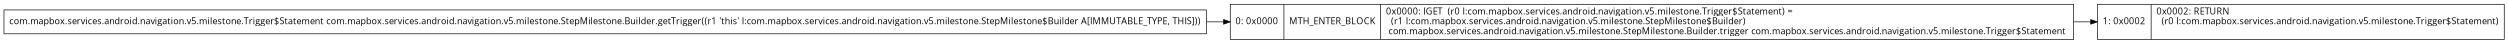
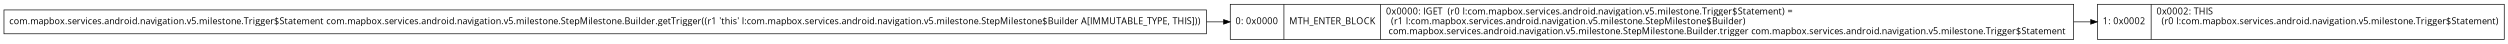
(2196, 12) -> (2188, 12)
